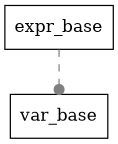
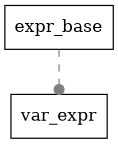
(59, 116) -> (59, 116)
